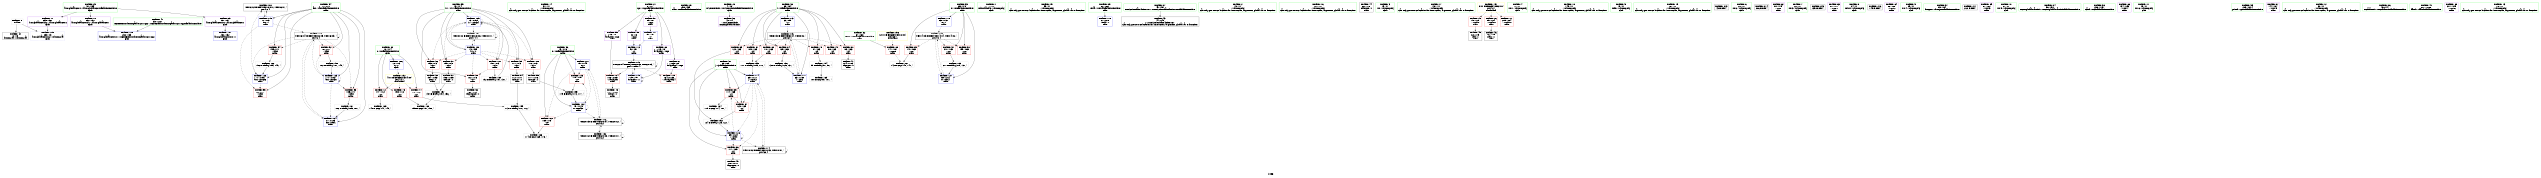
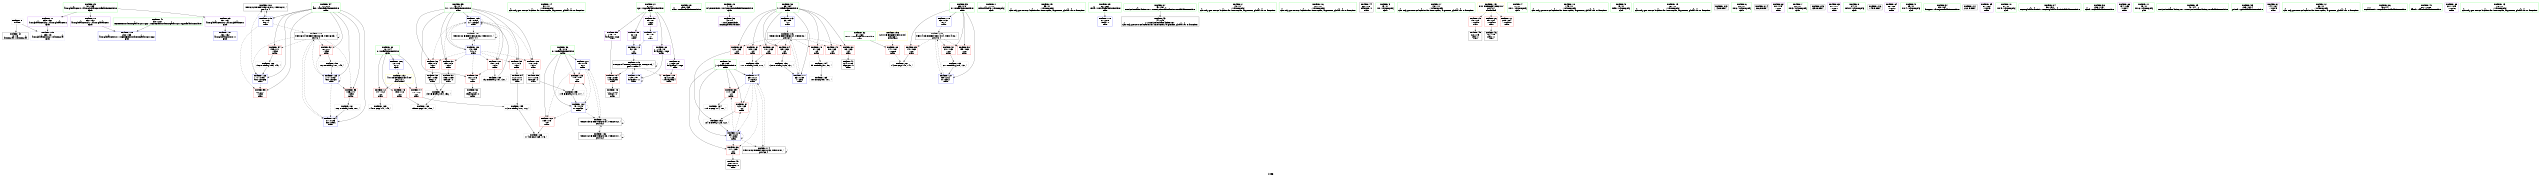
none -> (2193, 7)
(736, 100) -> (737, 122)
